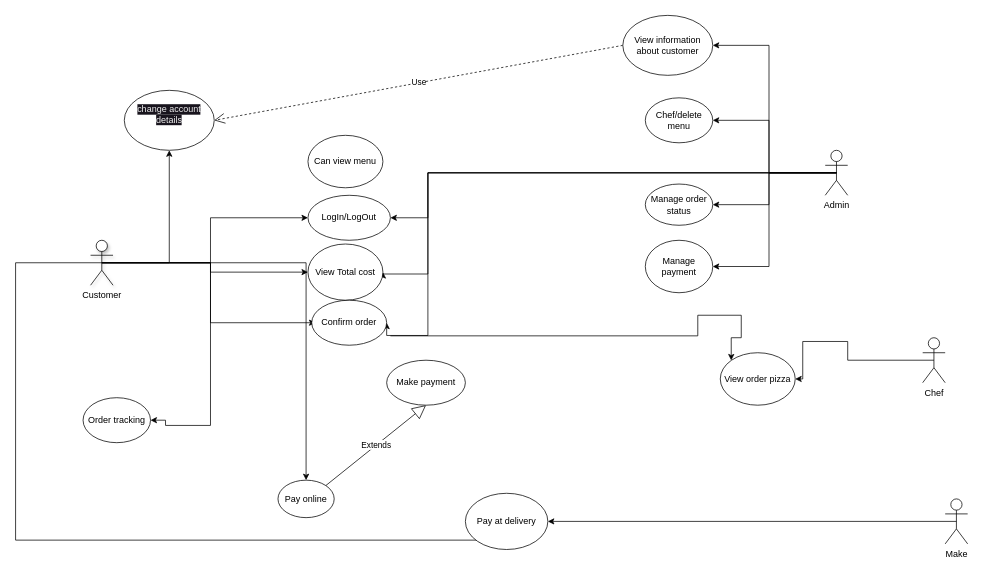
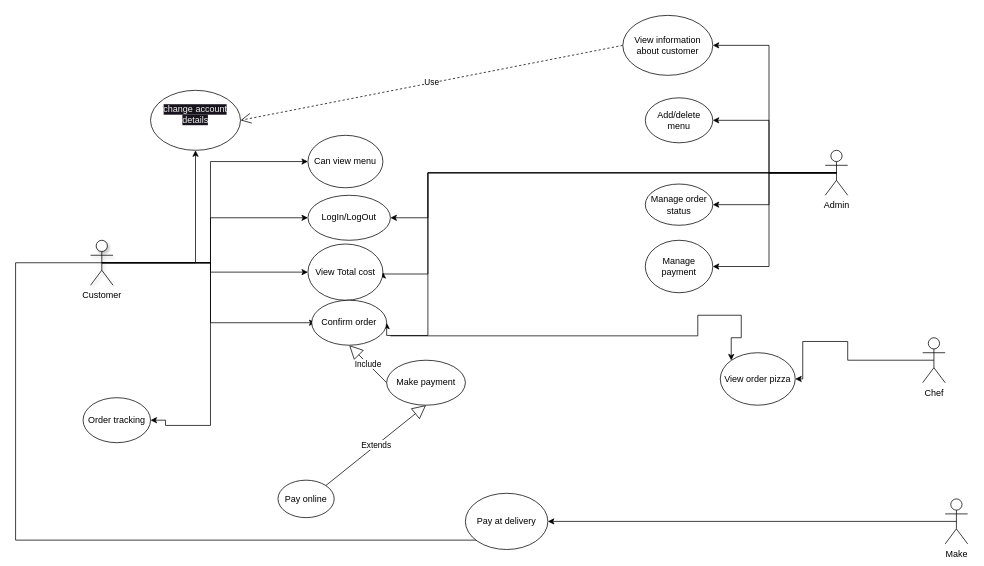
(169, 120) -> (195, 120)
(679, 120) -> (679, 120)
(259, 263) -> (230, 162)
none -> (373, 369)
